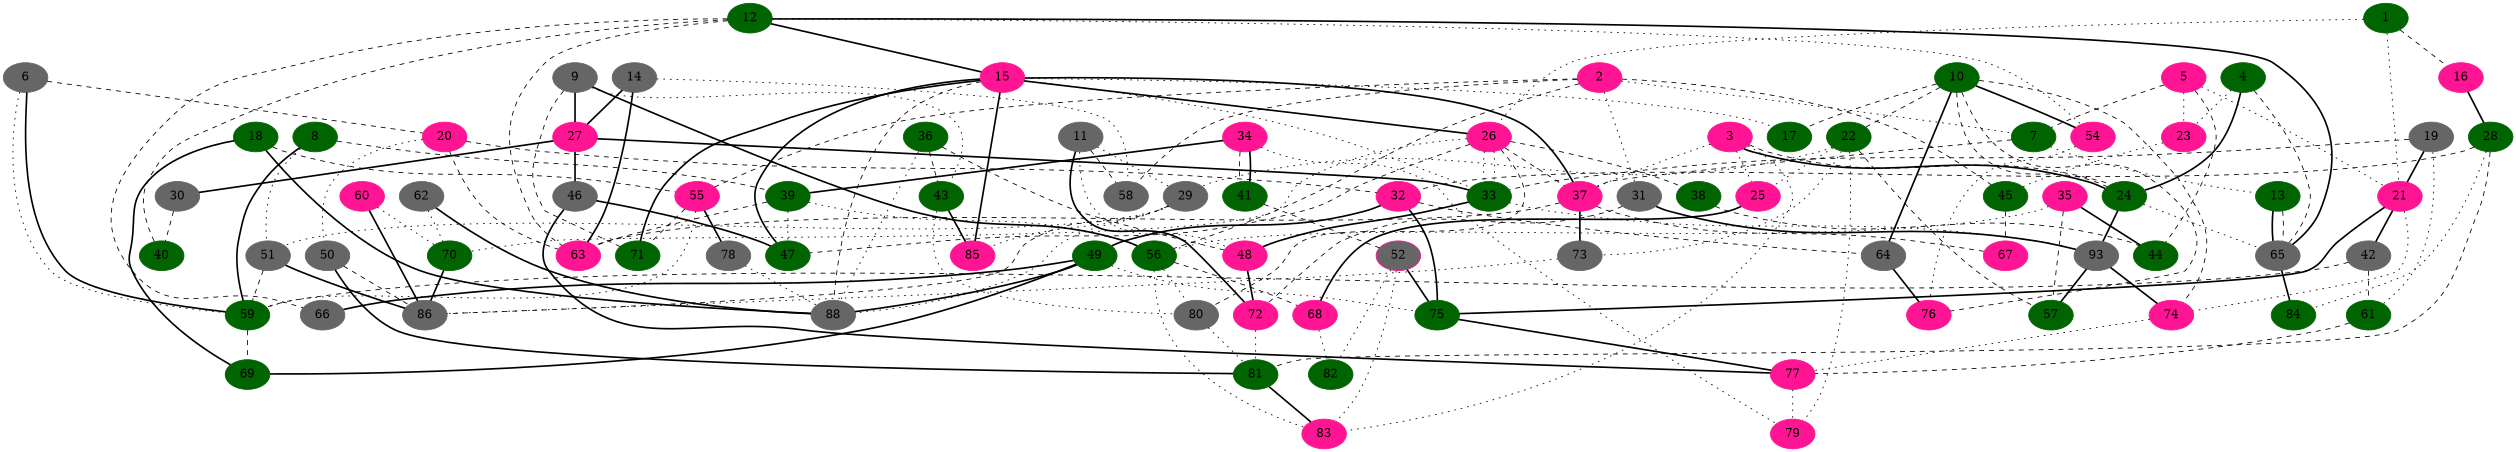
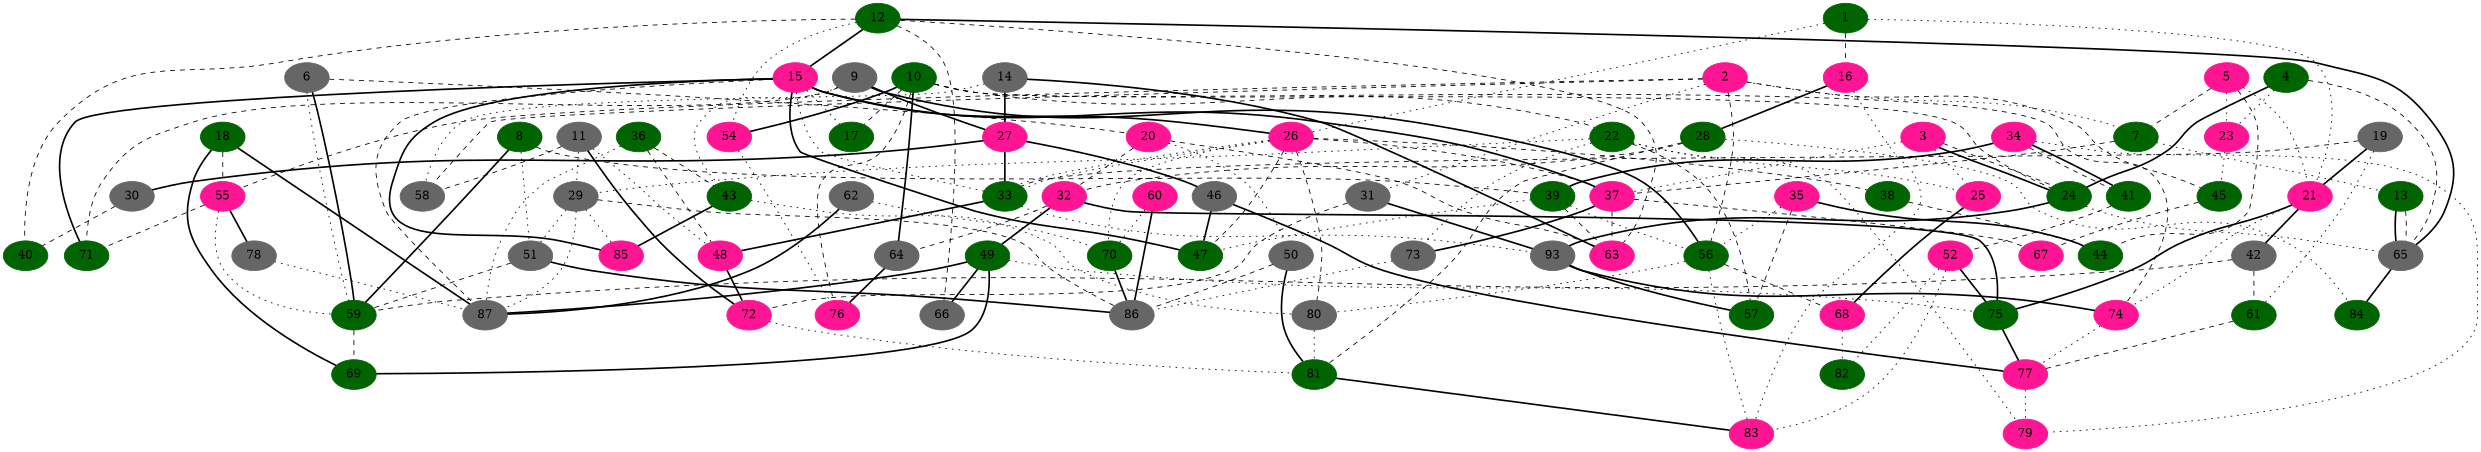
(1398, 256) -> (1950, 256)
(833, 315) -> (485, 315)
(1655, 332) -> (1869, 253)
